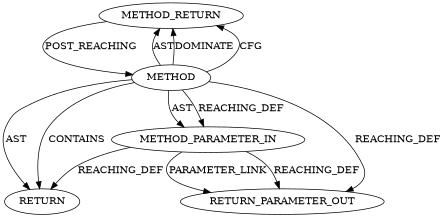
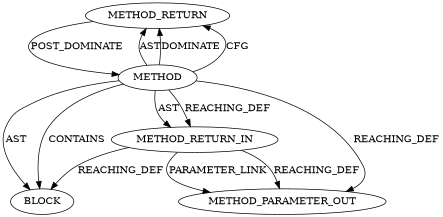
(91, 47) -> (77, 47)
(208, 140) -> (195, 140)
(42, 202) -> (42, 202)
(282, 202) -> (282, 202)
